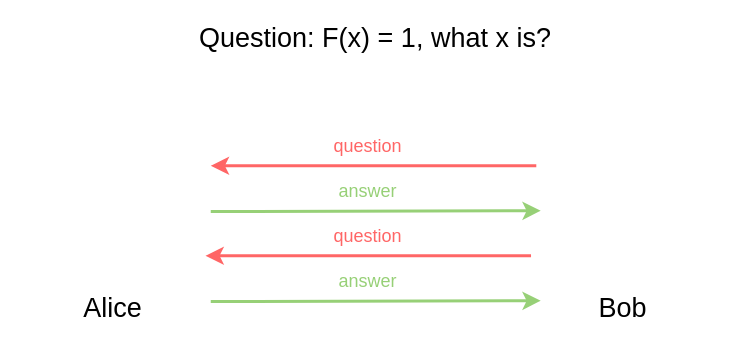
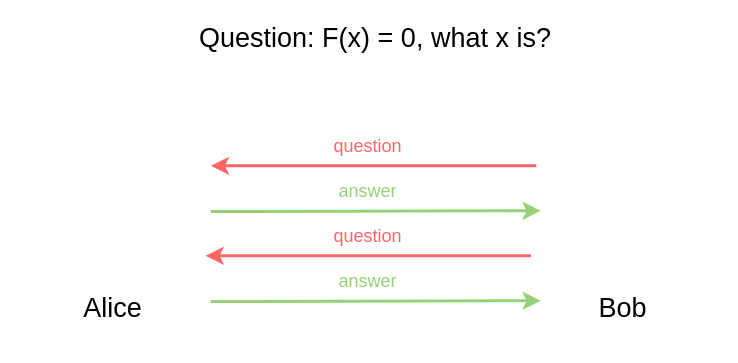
(376, 38) -> (376, 38)
